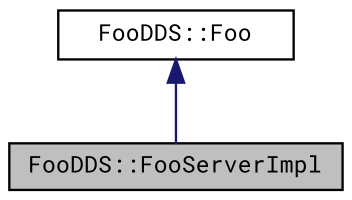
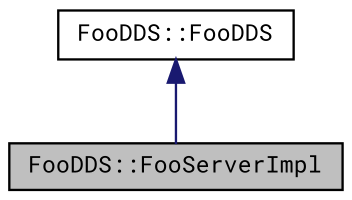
(176, 35) -> (176, 35)
